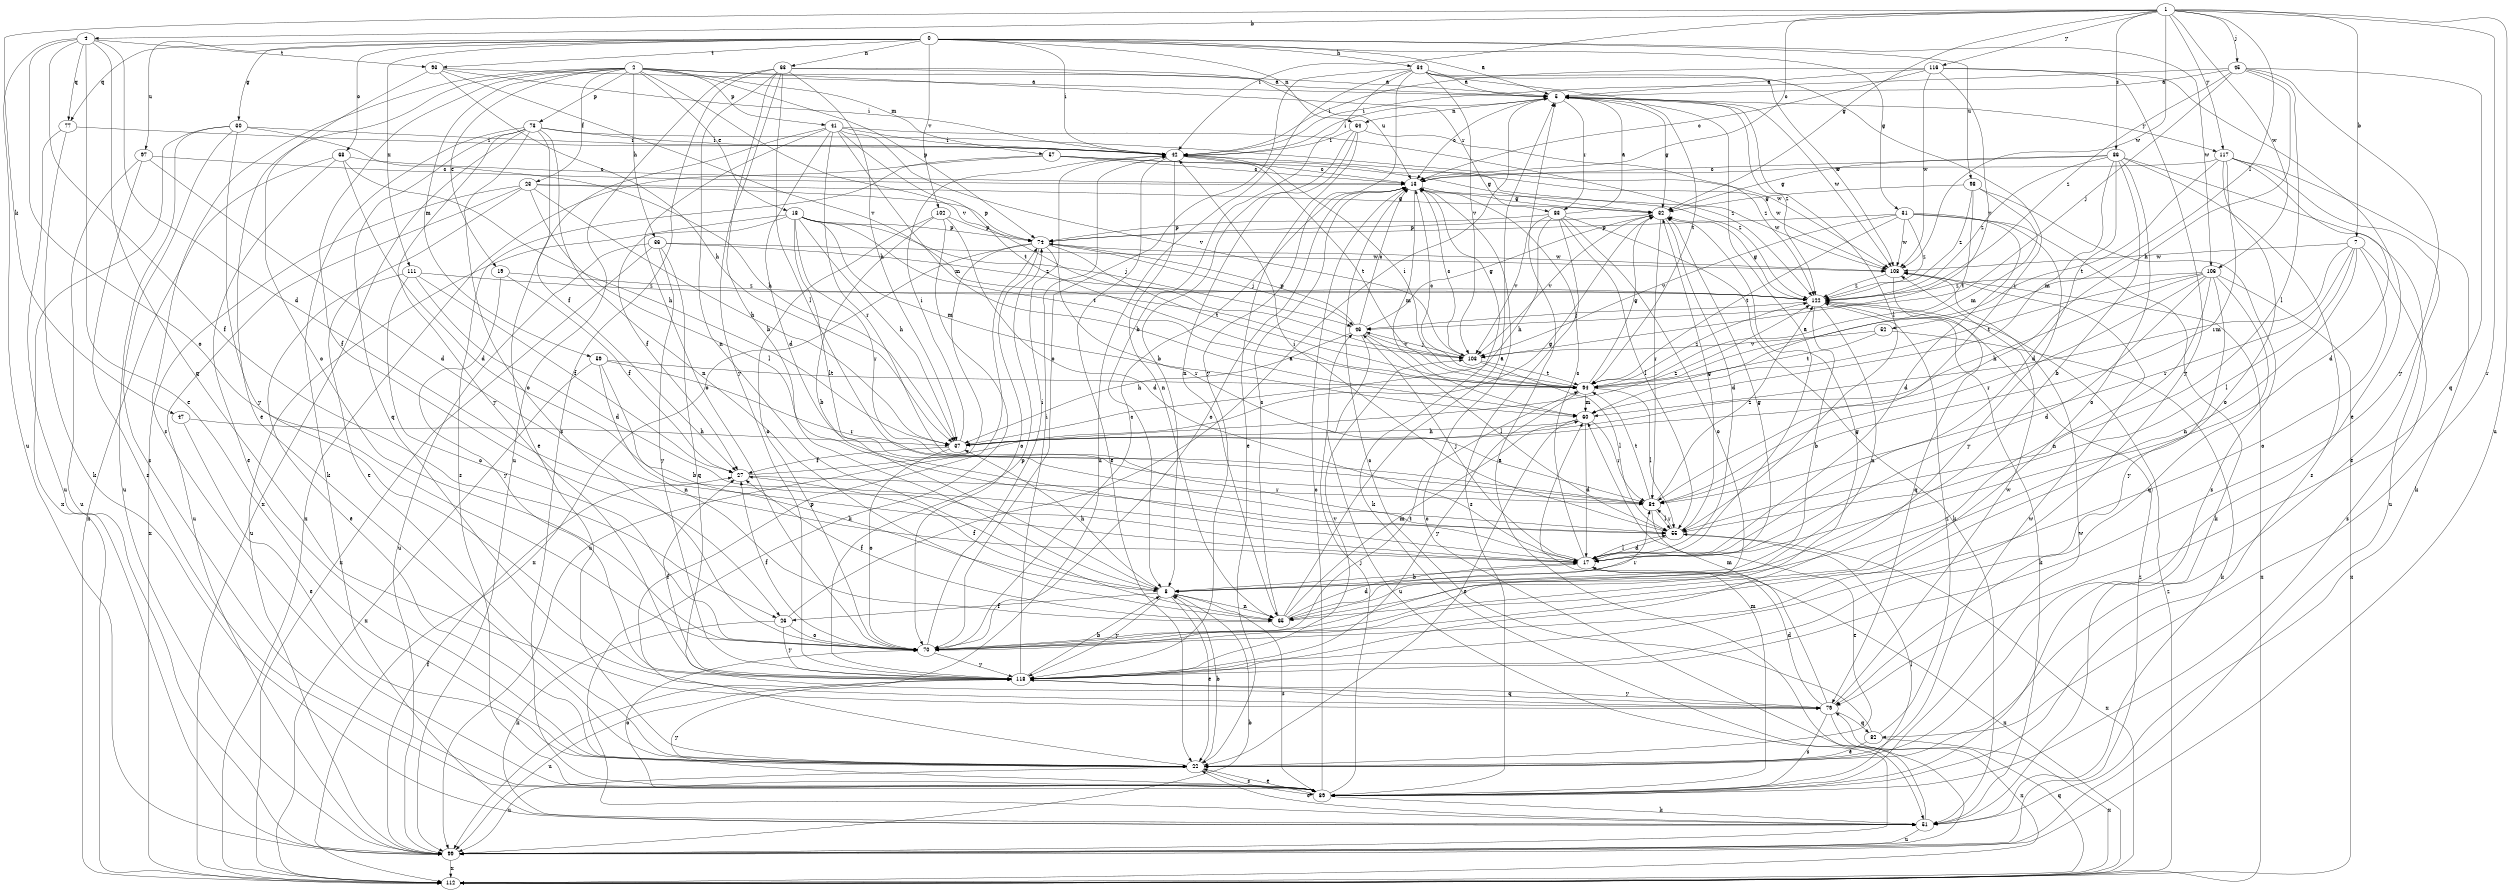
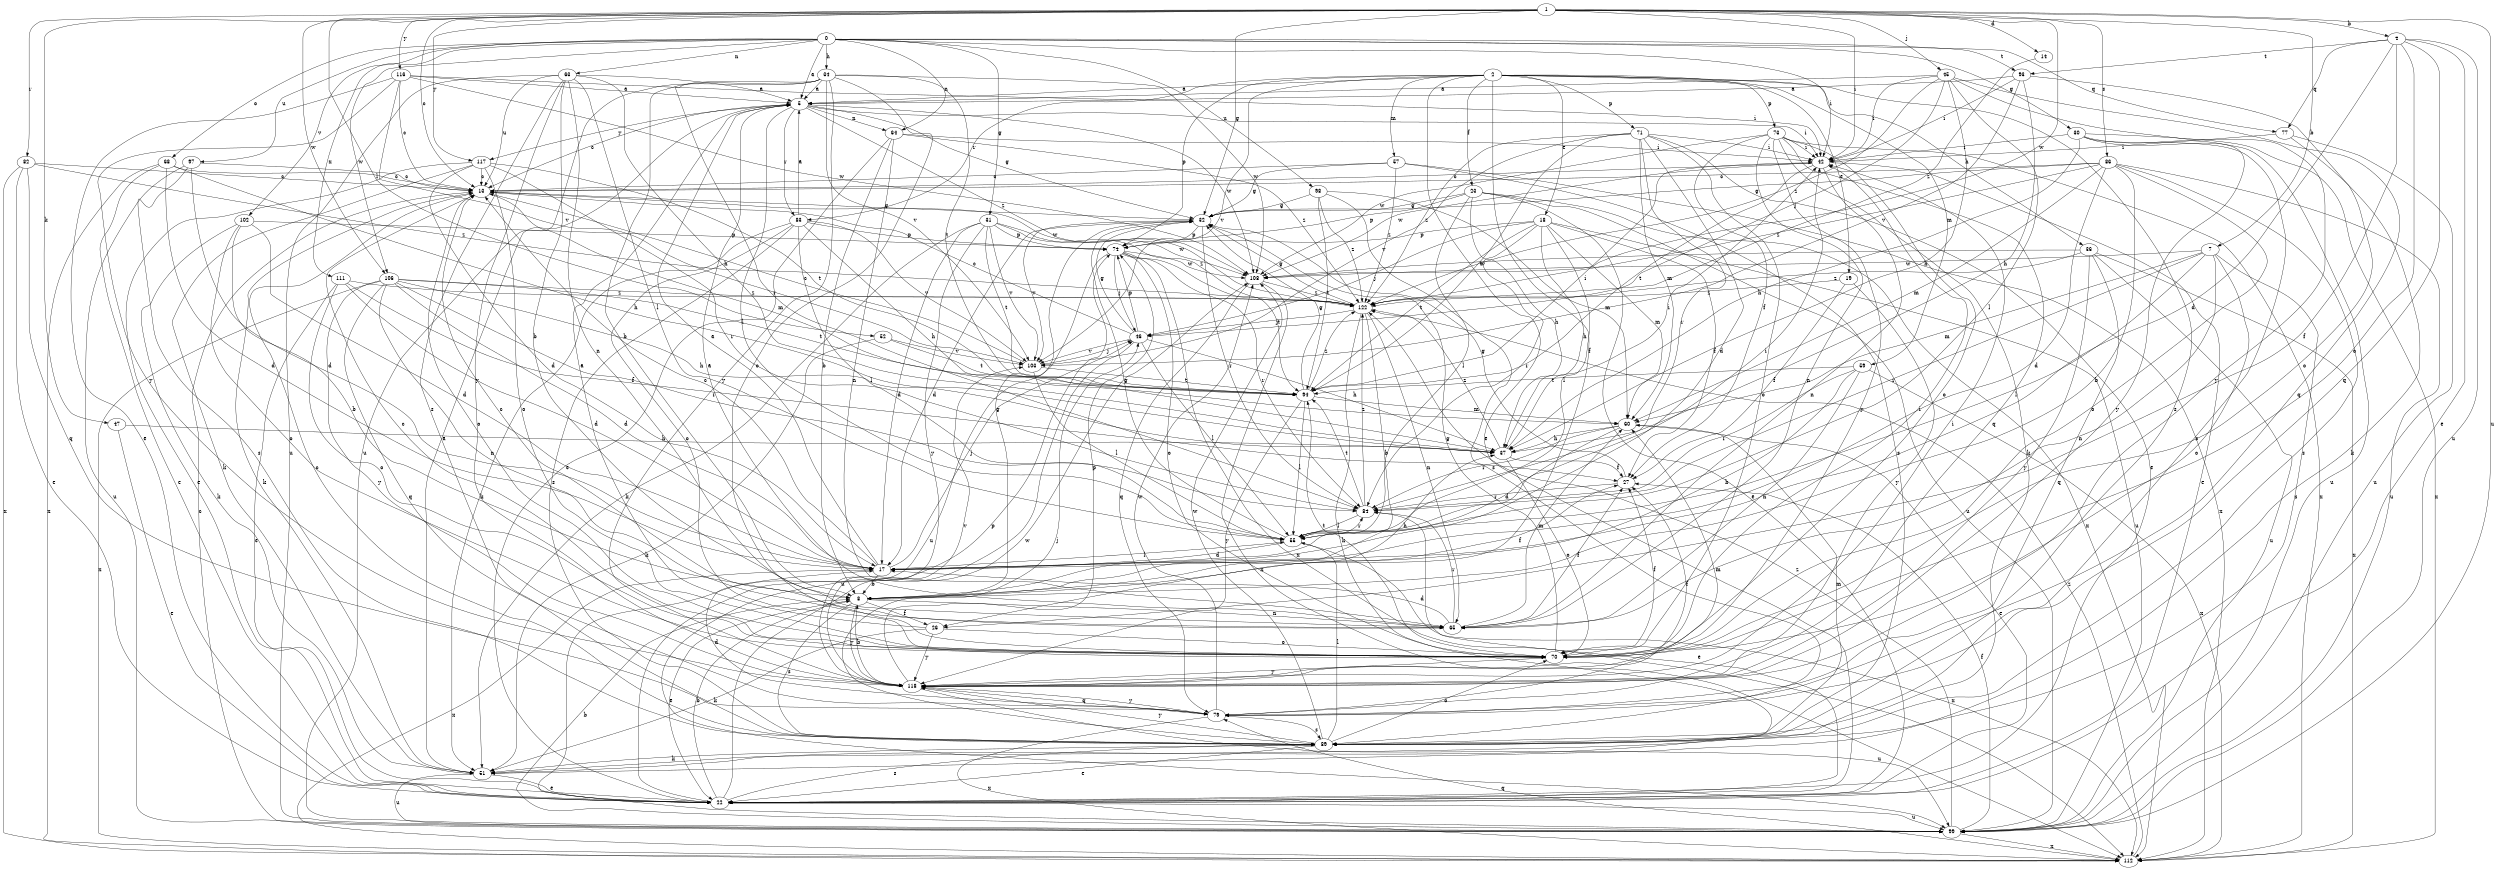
none -> (2044, 57)
(834, 126) -> (1640, 133)
(1429, 344) -> none
(1852, 720) -> (435, 624)
